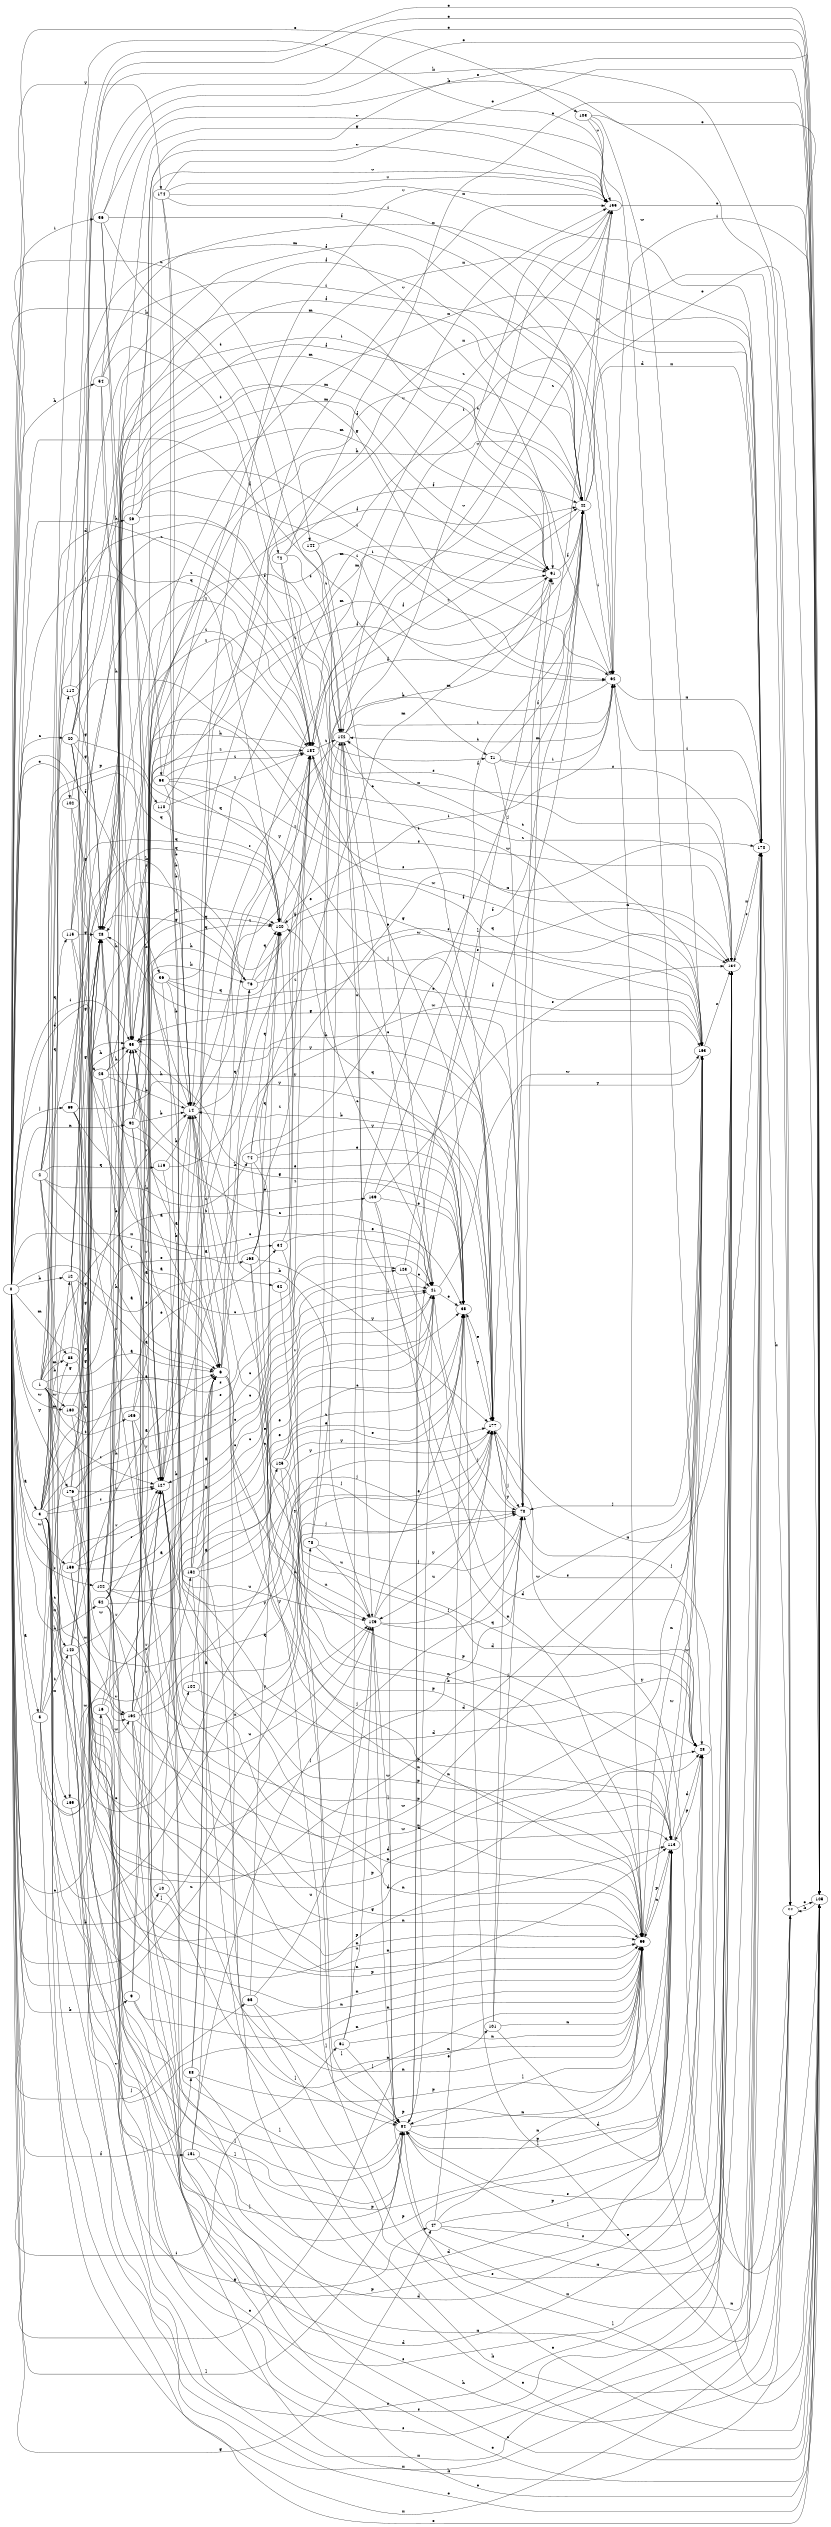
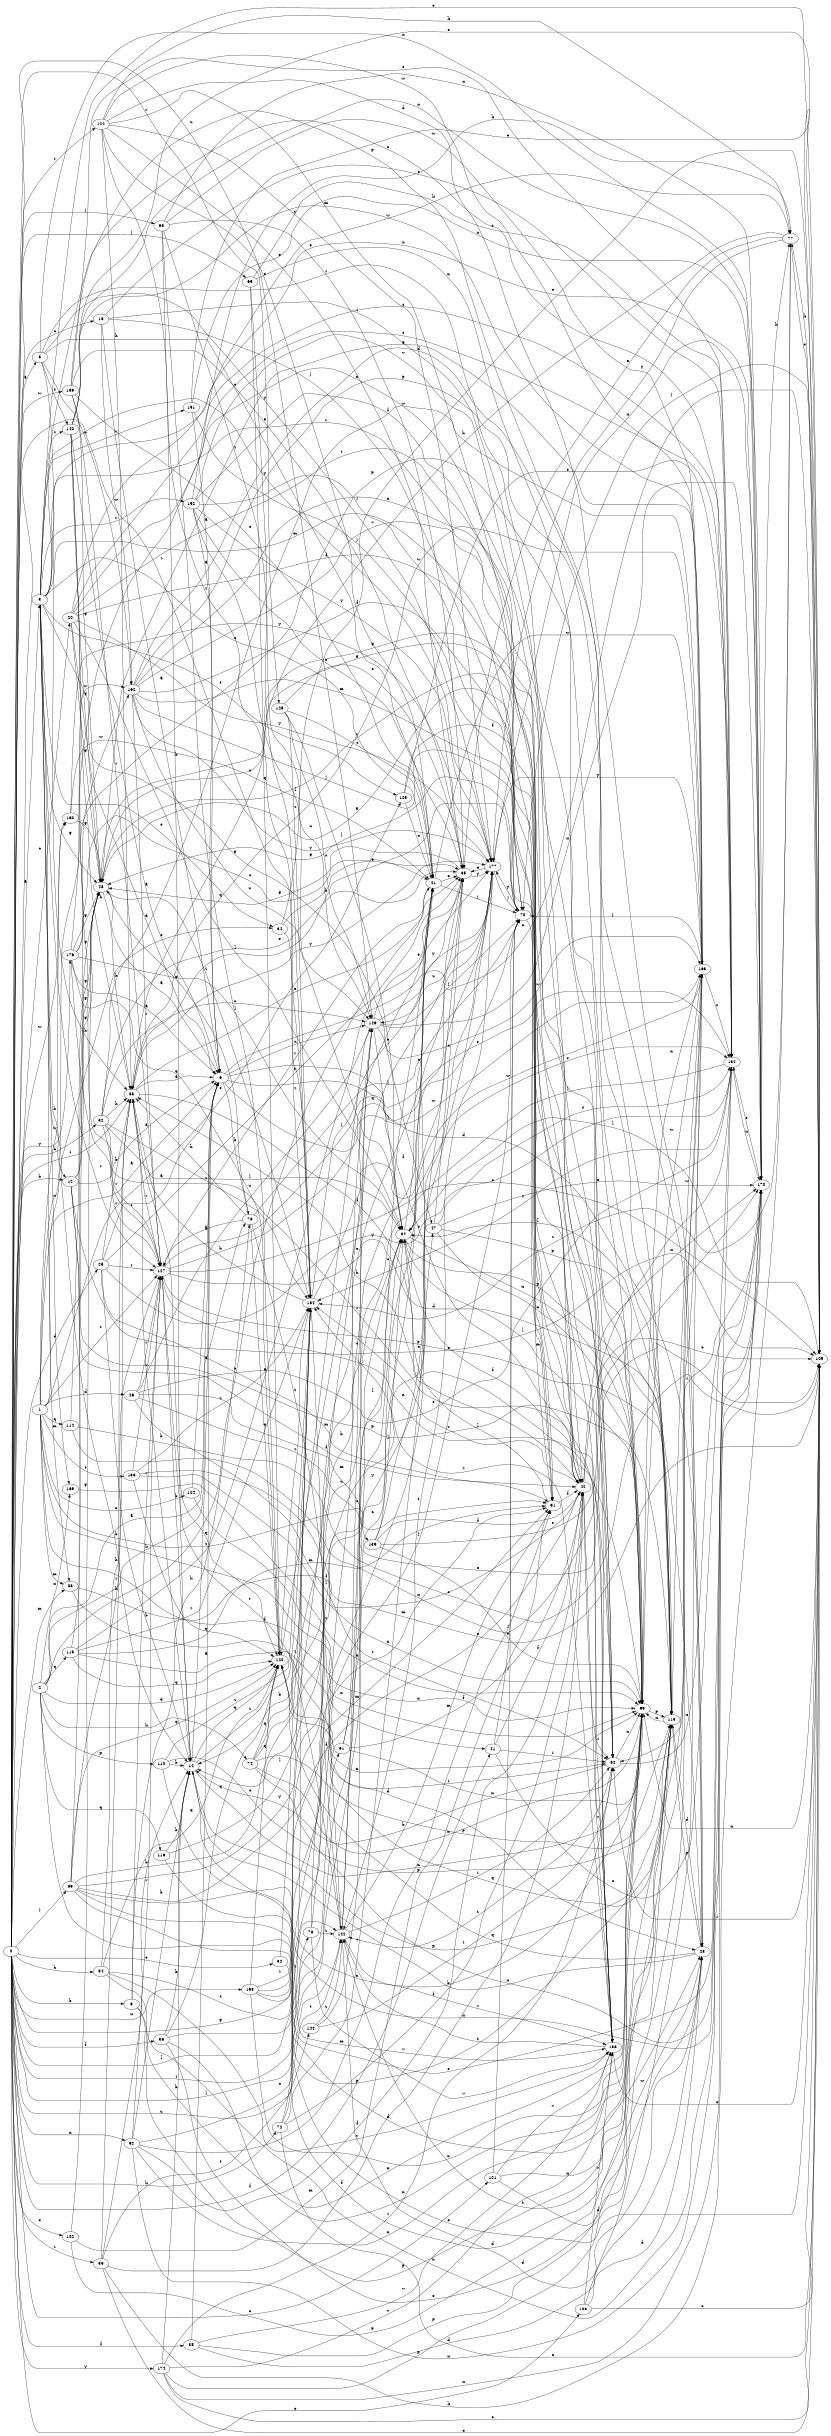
(162, 1889) -> none
